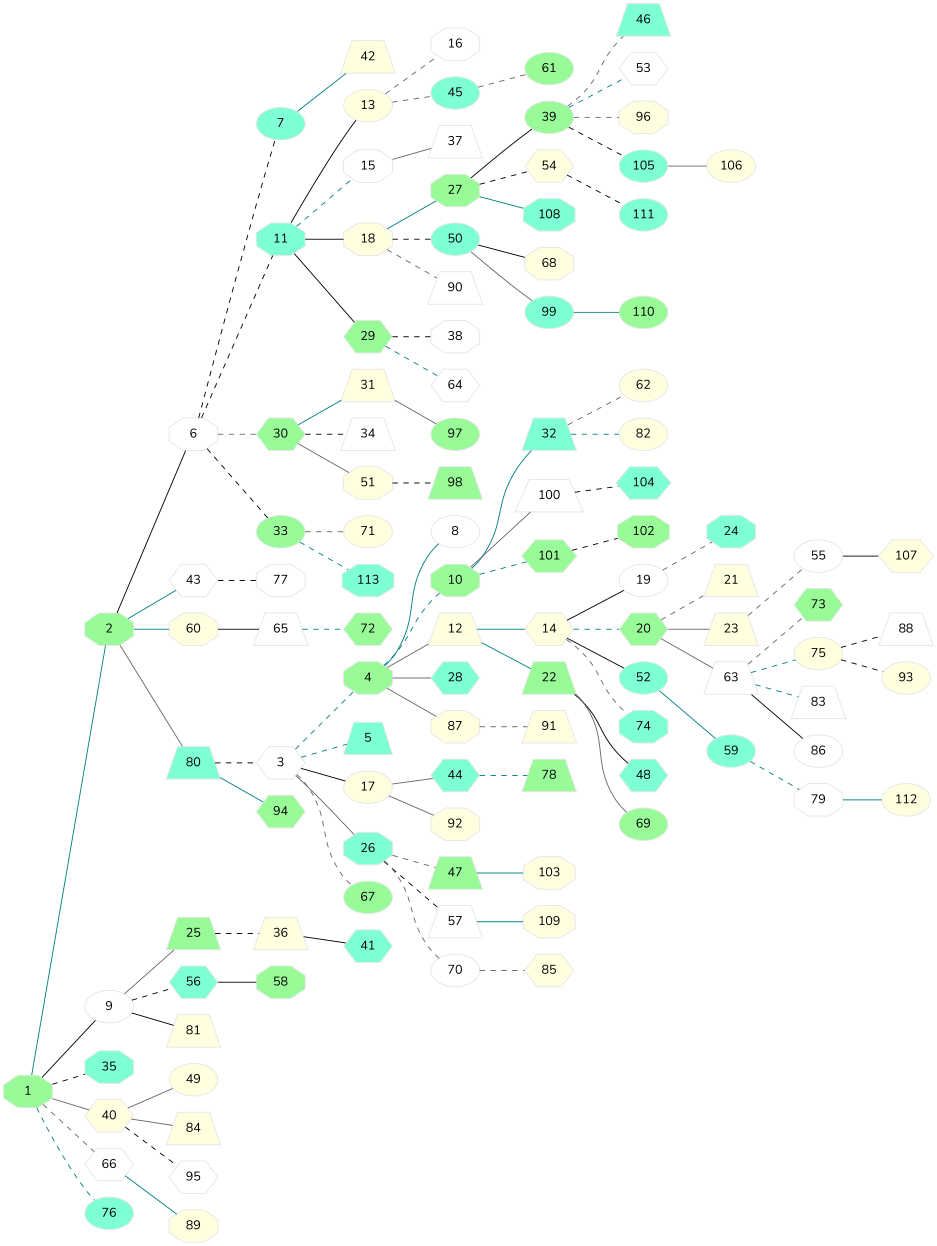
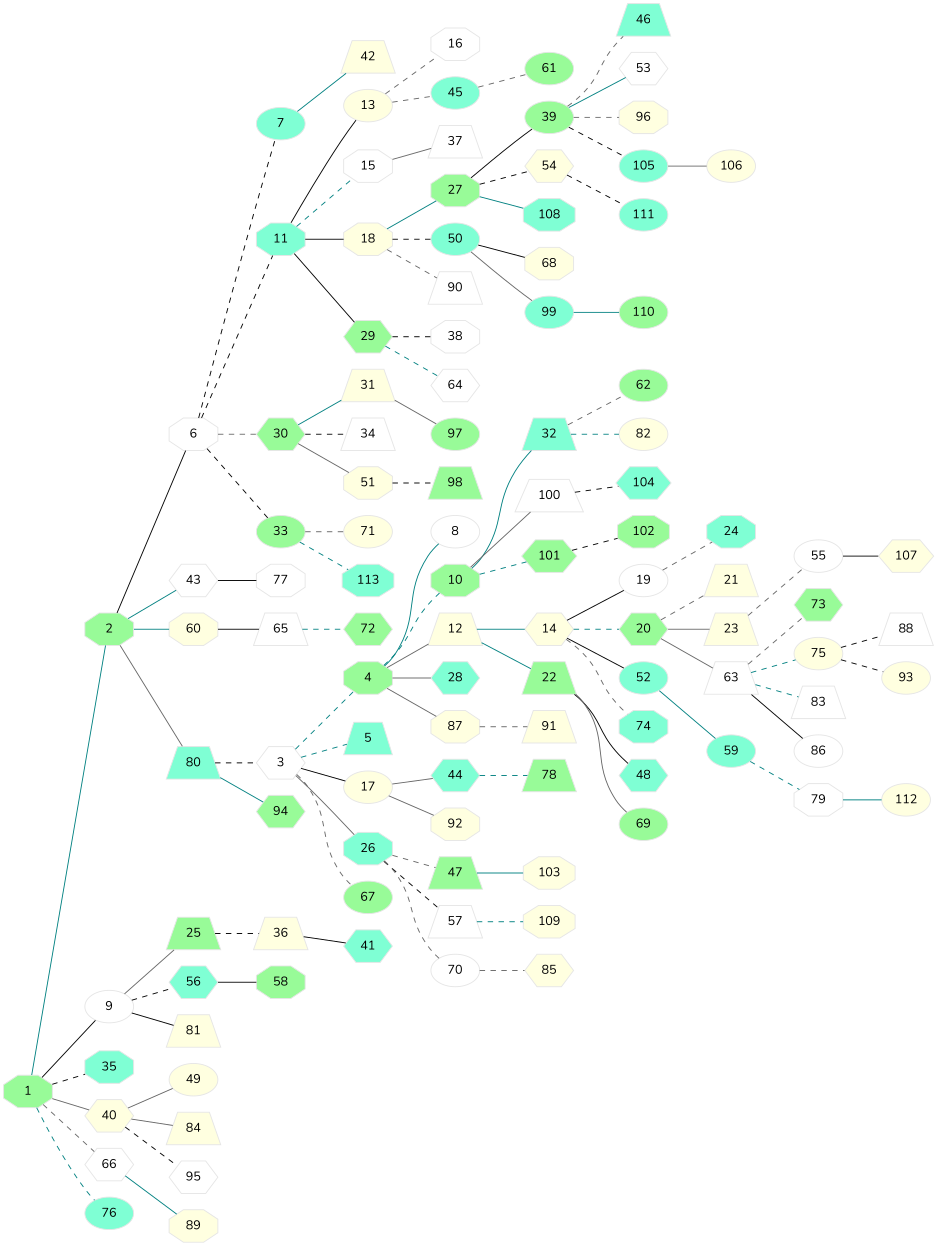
(597, 92) -> (597, 92)
(644, 385) -> (644, 385)
(237, 580) -> (237, 580)
(500, 922) -> (500, 922)
